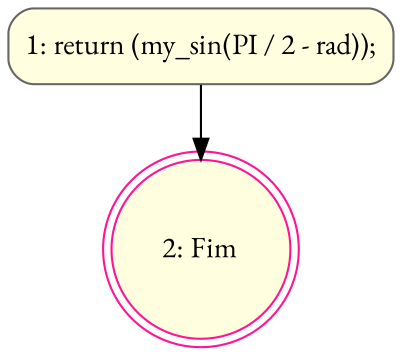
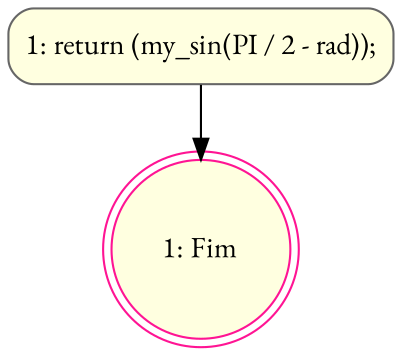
(201, 249) -> (201, 249)
